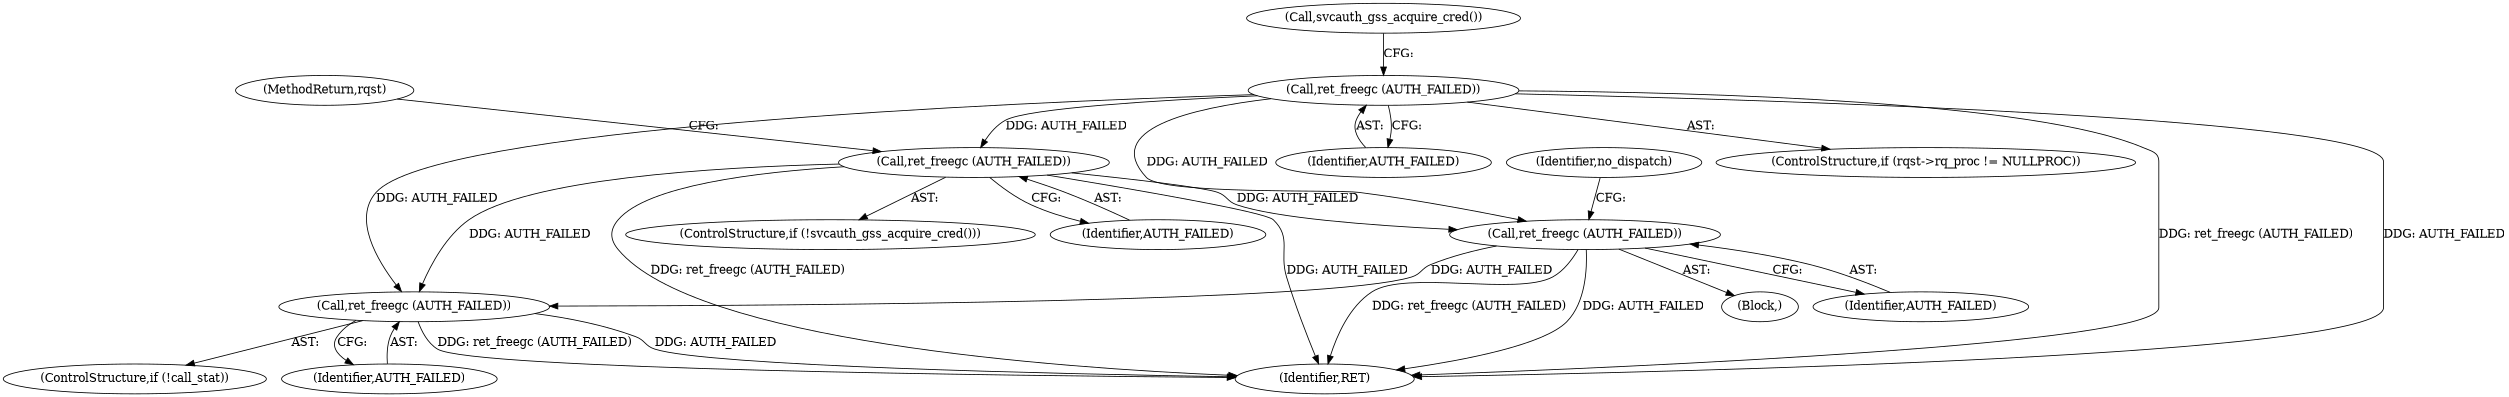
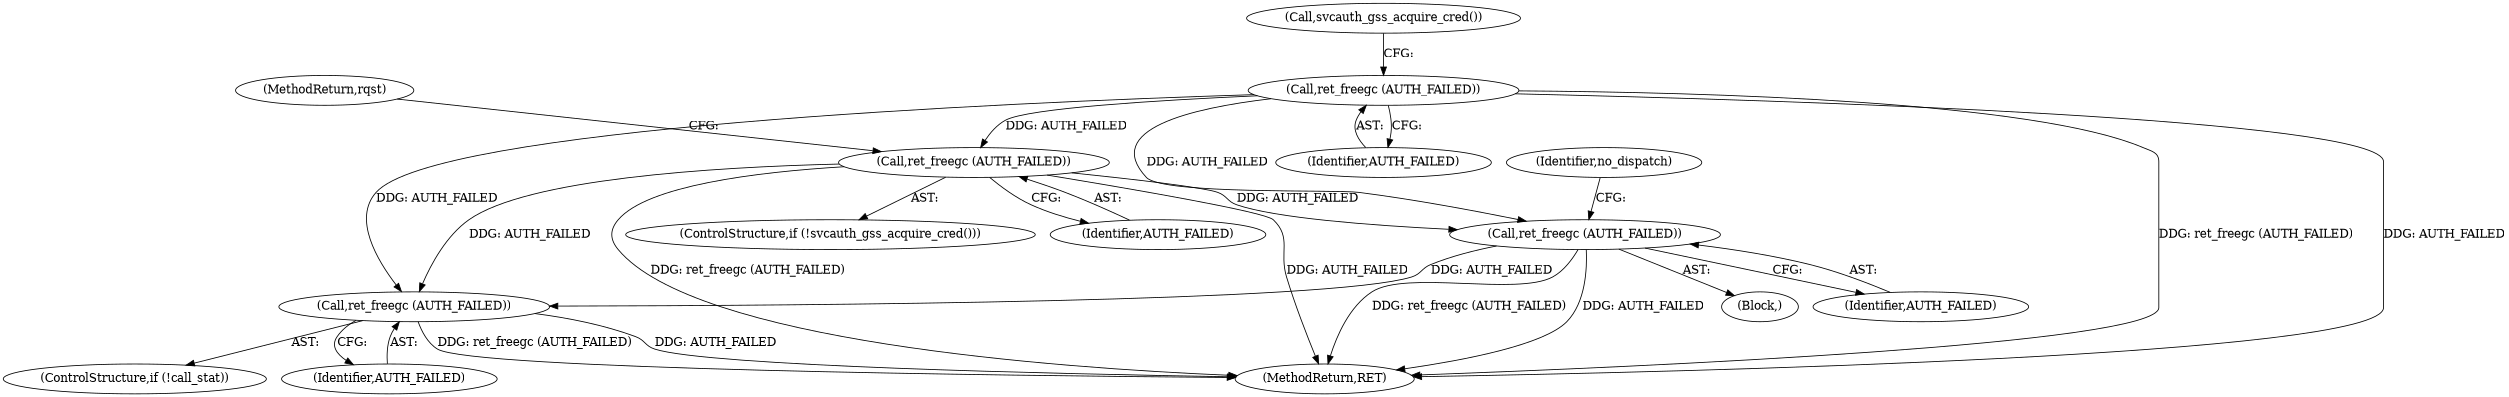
(1926, 163) -> none
(1325, 379) -> (1325, 379)
